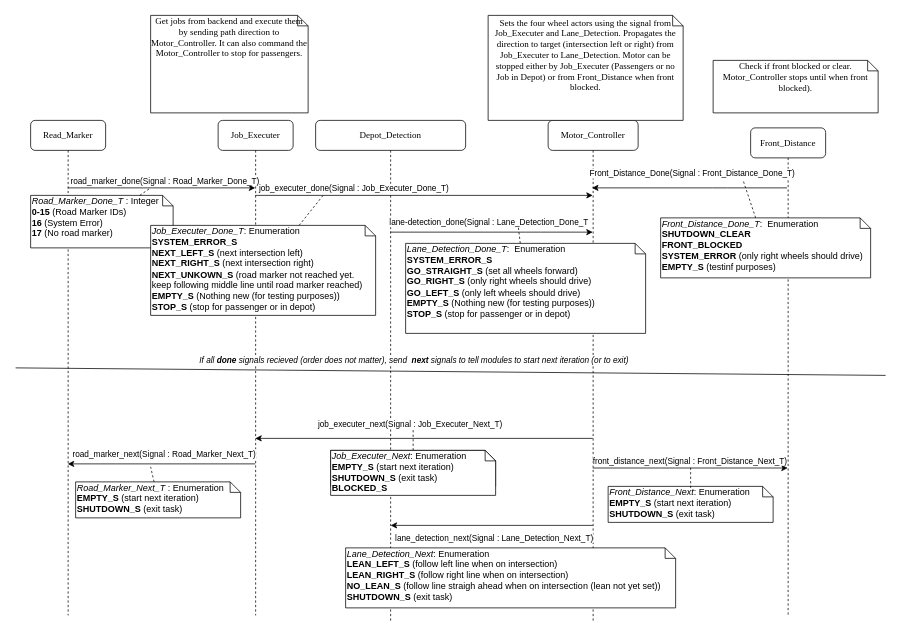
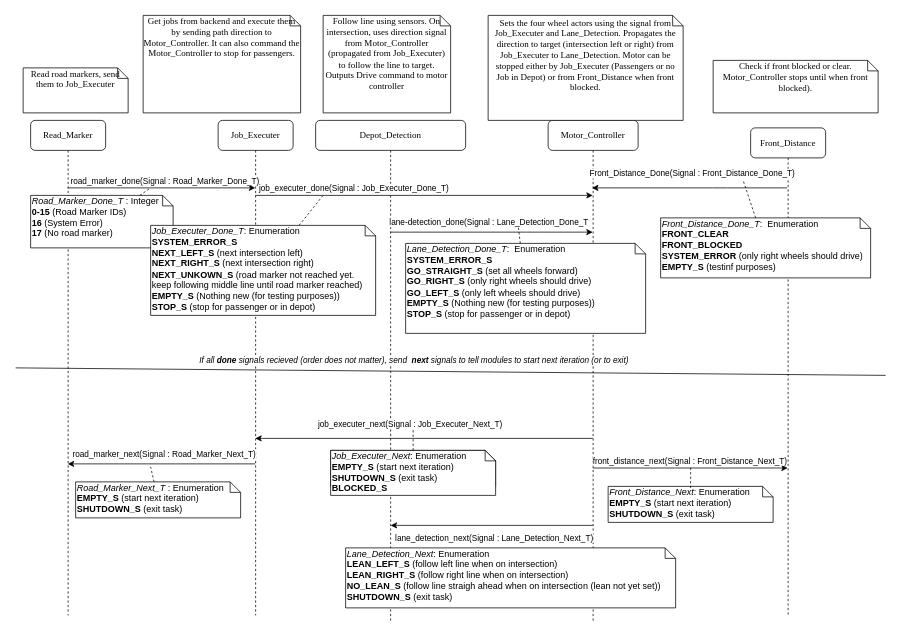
(229, 64) -> (222, 64)
none -> (387, 64)
none -> (75, 90)
(764, 246) -> (764, 246)
